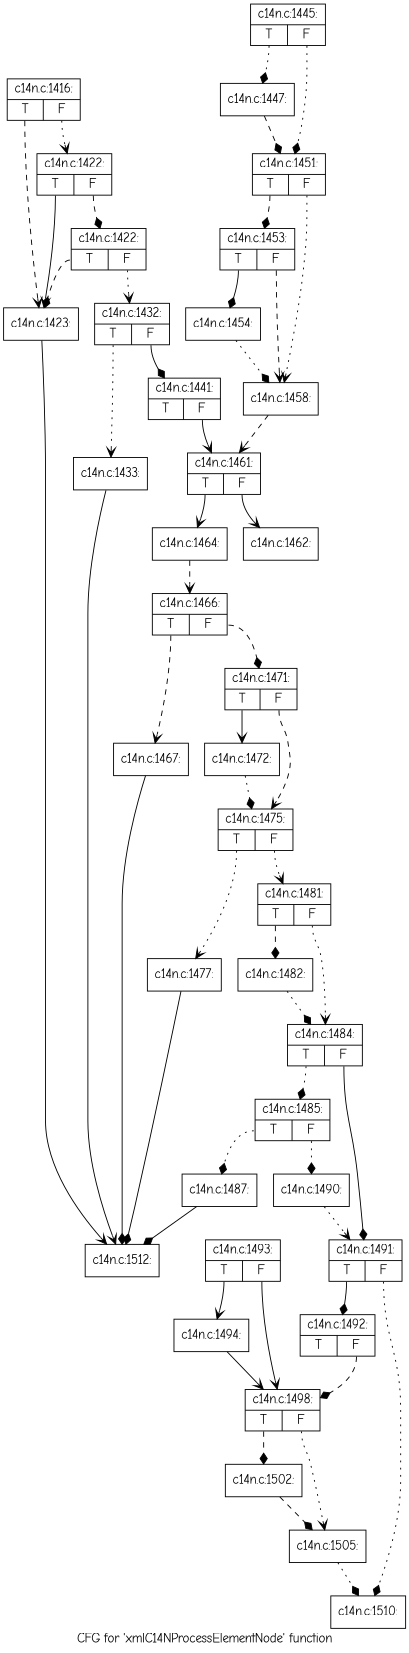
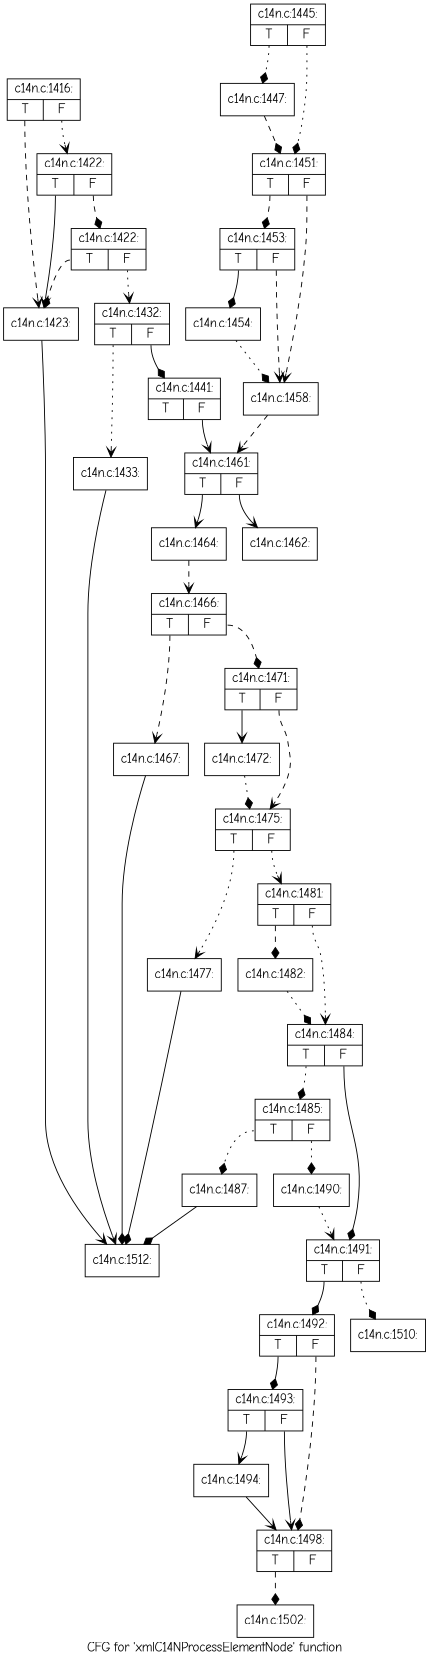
(302, 285) -> (302, 285)
none -> (277, 1368)
(328, 1546) -> none
